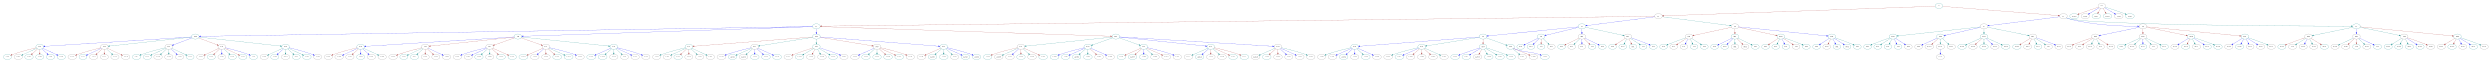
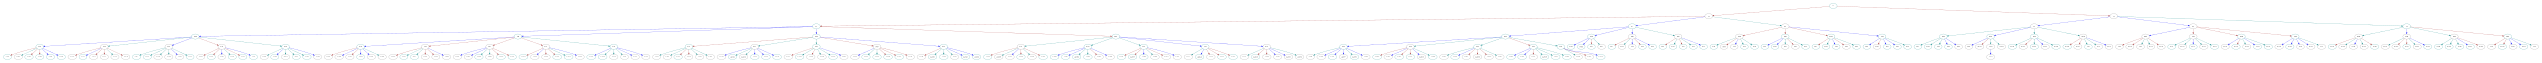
none -> (1459, 42)
(1222, 57) -> none
